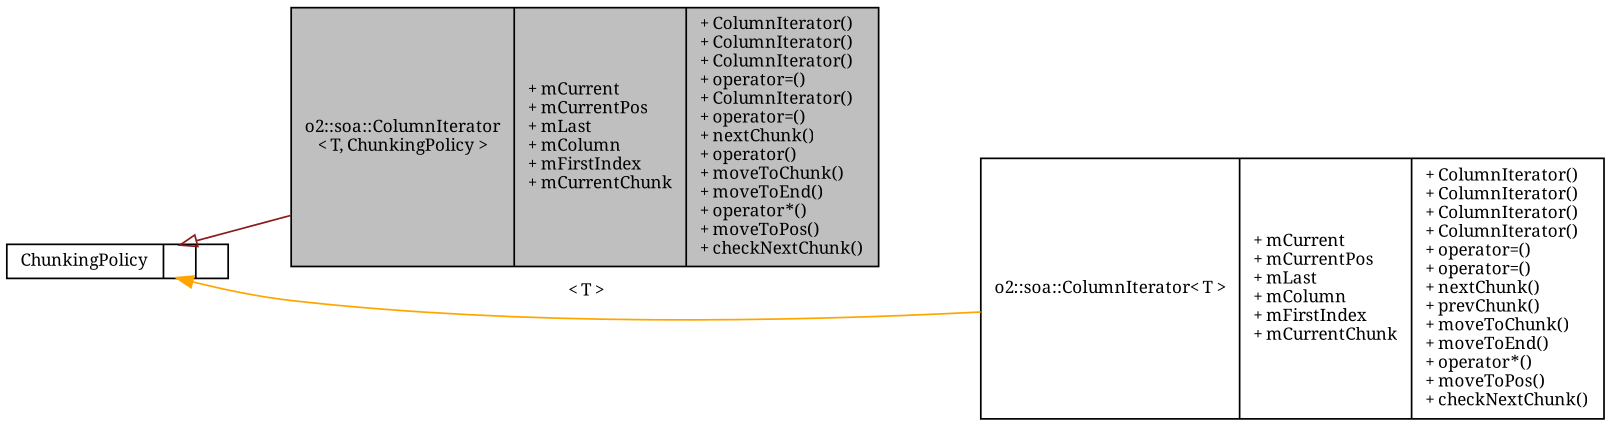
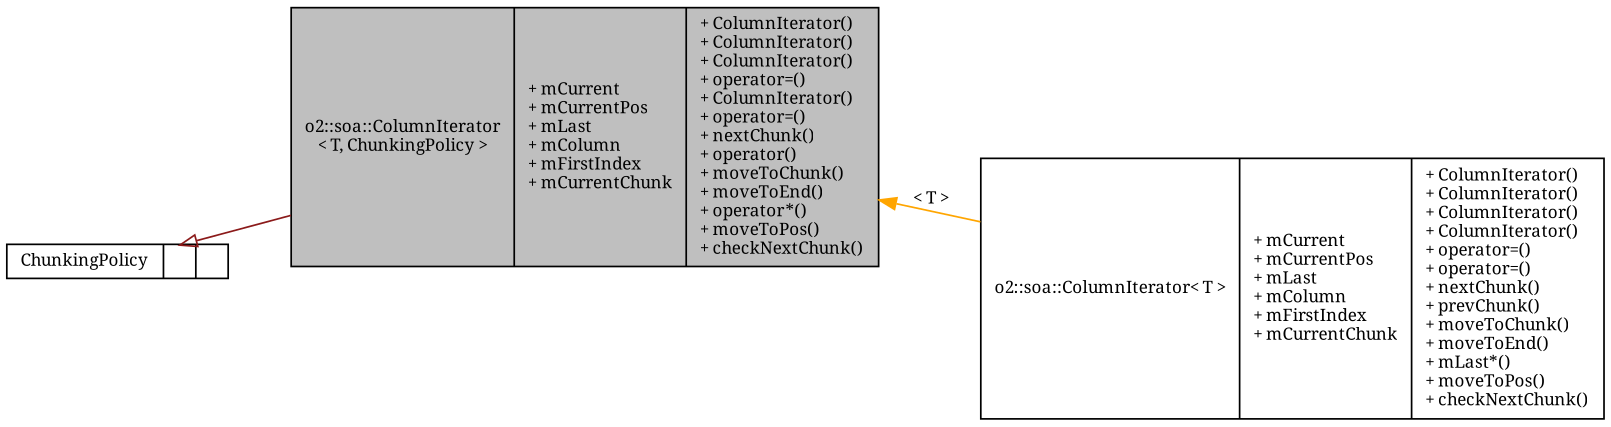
(586, 319) -> (938, 213)
(1480, 363) -> (1469, 363)
